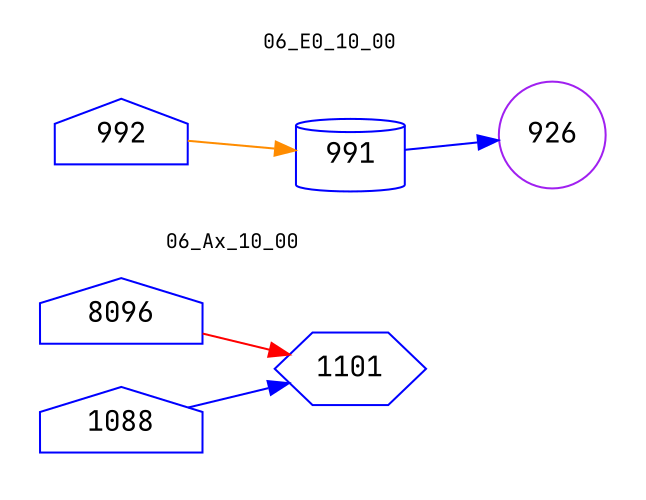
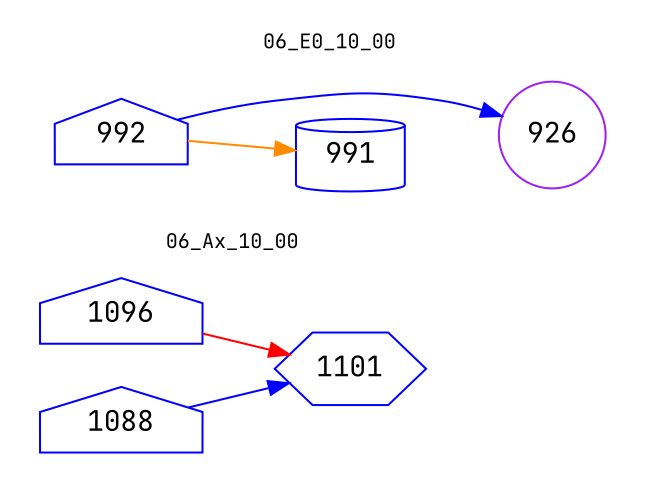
(441, 146) -> (329, 95)
(121, 314) -> (121, 314)
